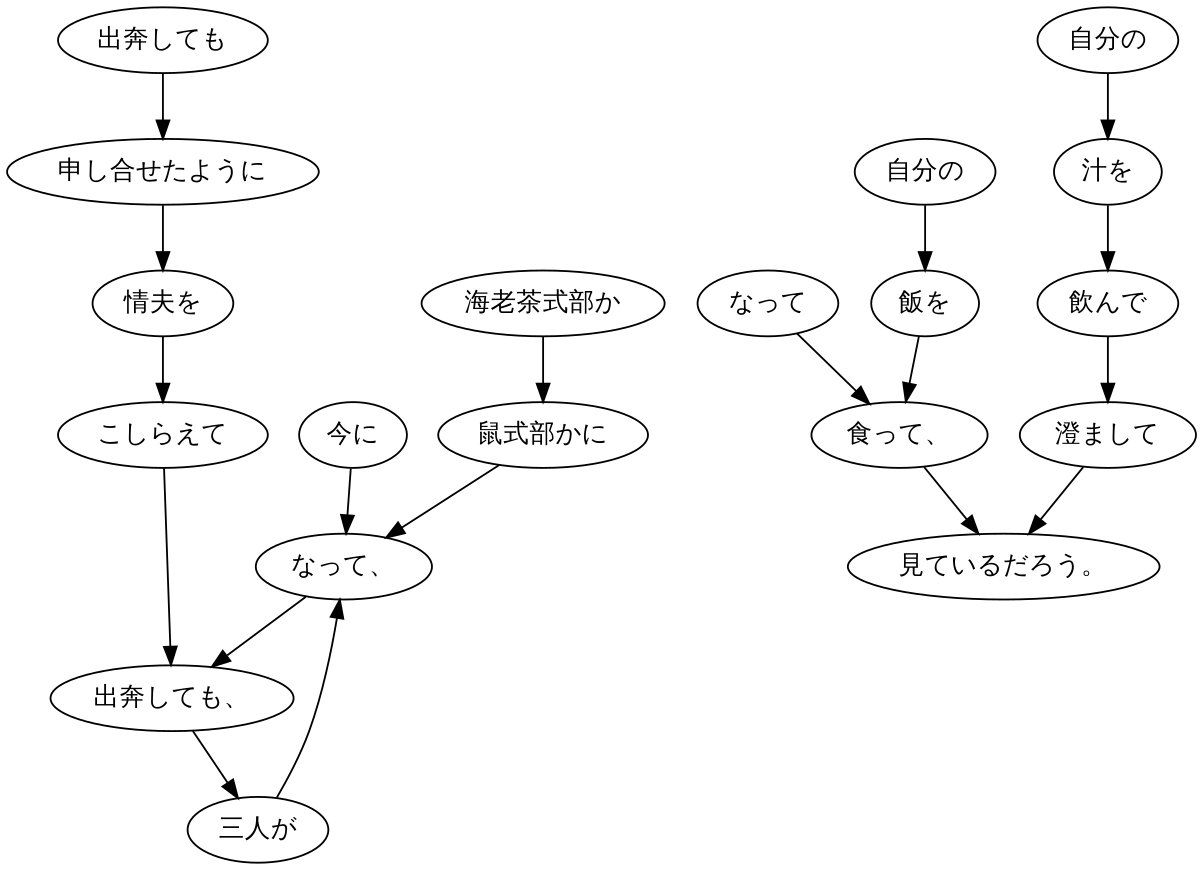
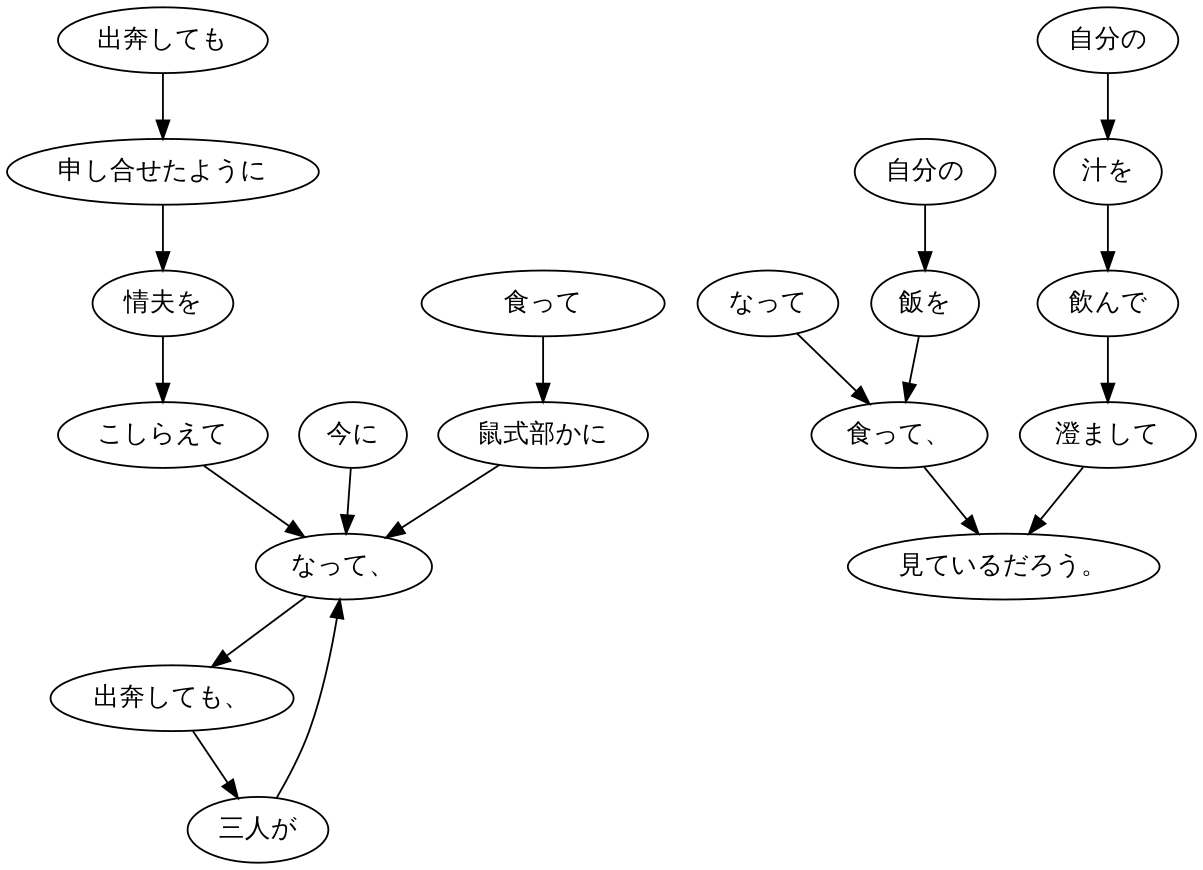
(543, 303) -> (543, 303)
(167, 557) -> (246, 496)
